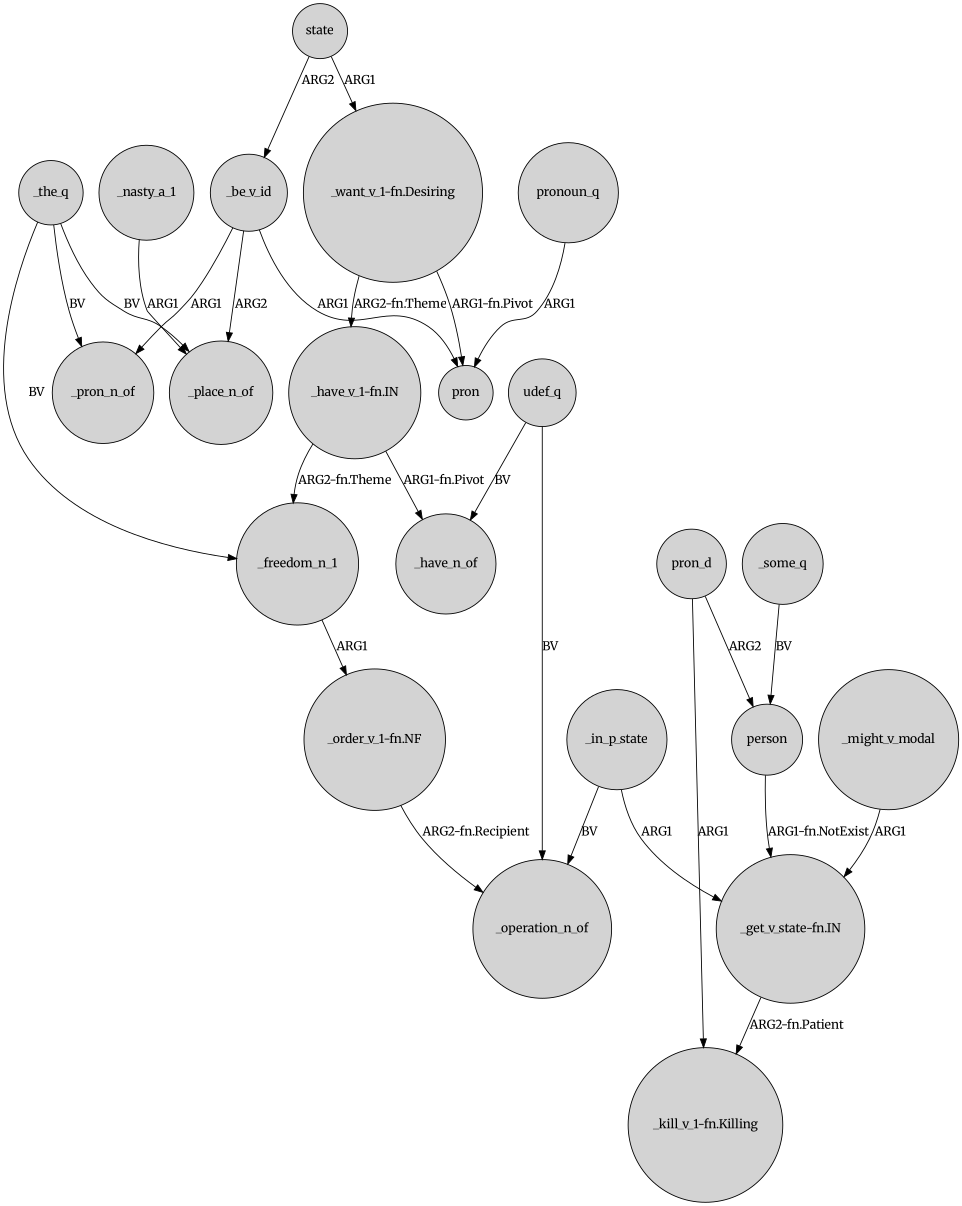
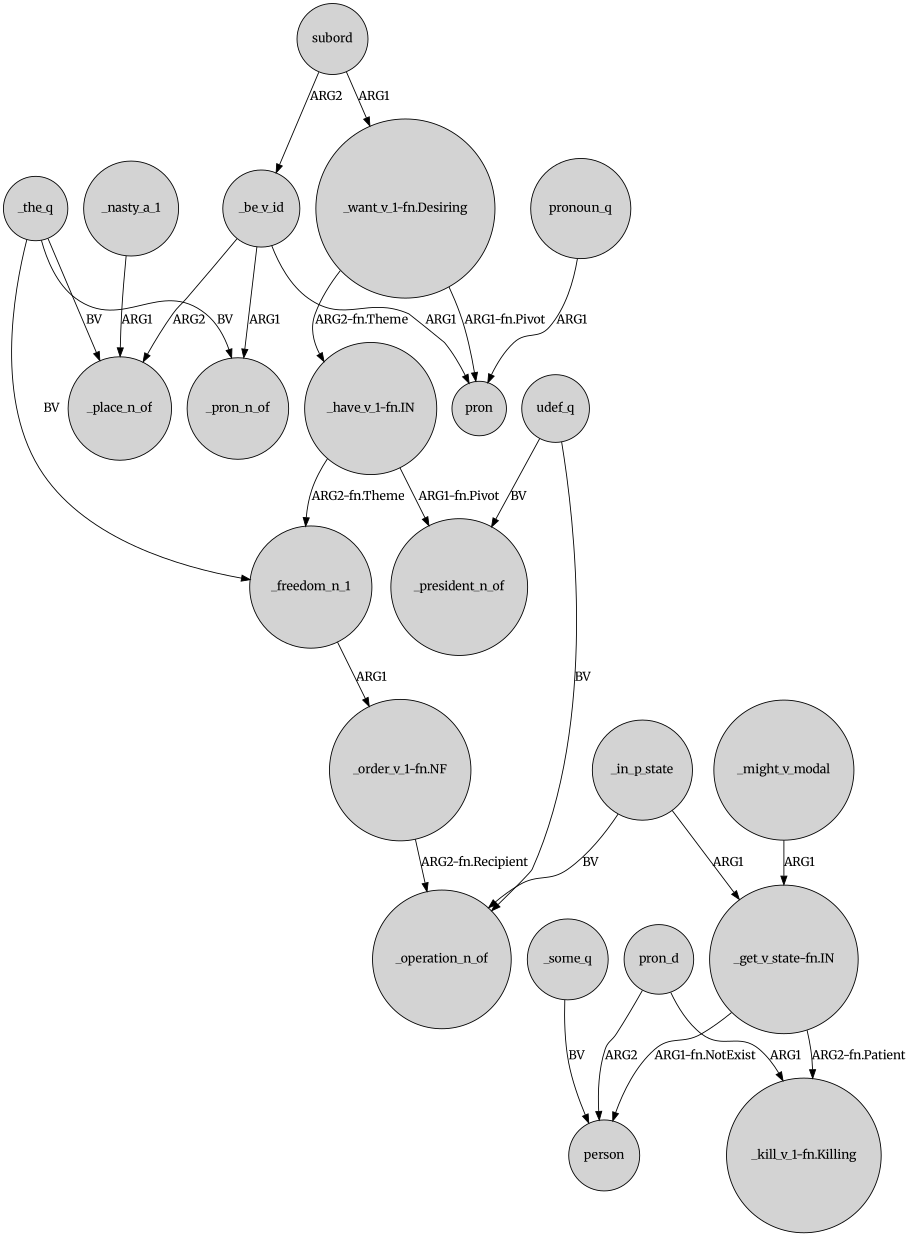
(320, 31) -> (333, 39)
(446, 564) -> (459, 587)
(766, 812) -> (660, 1046)
